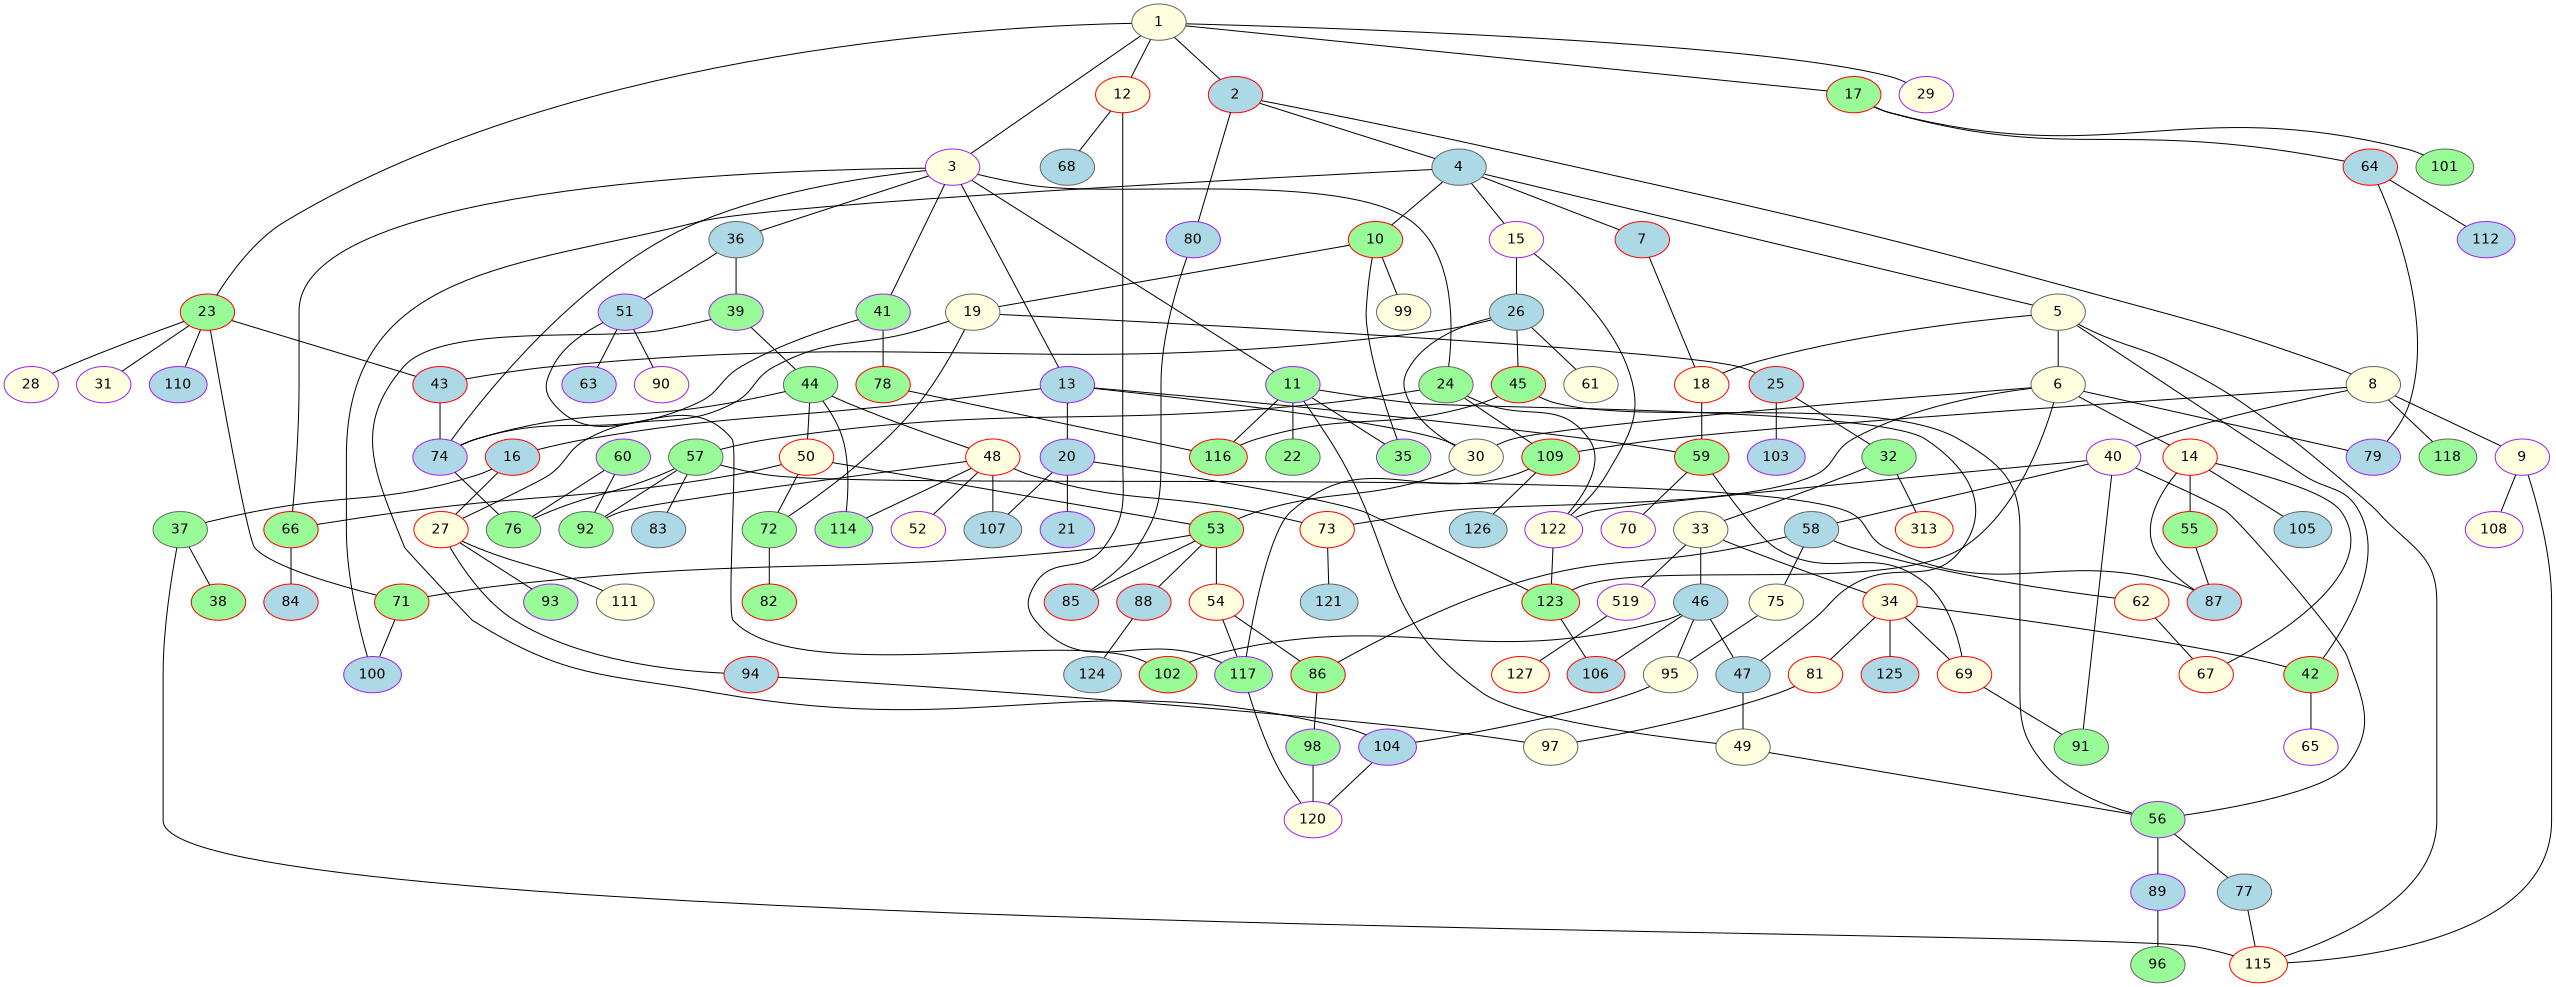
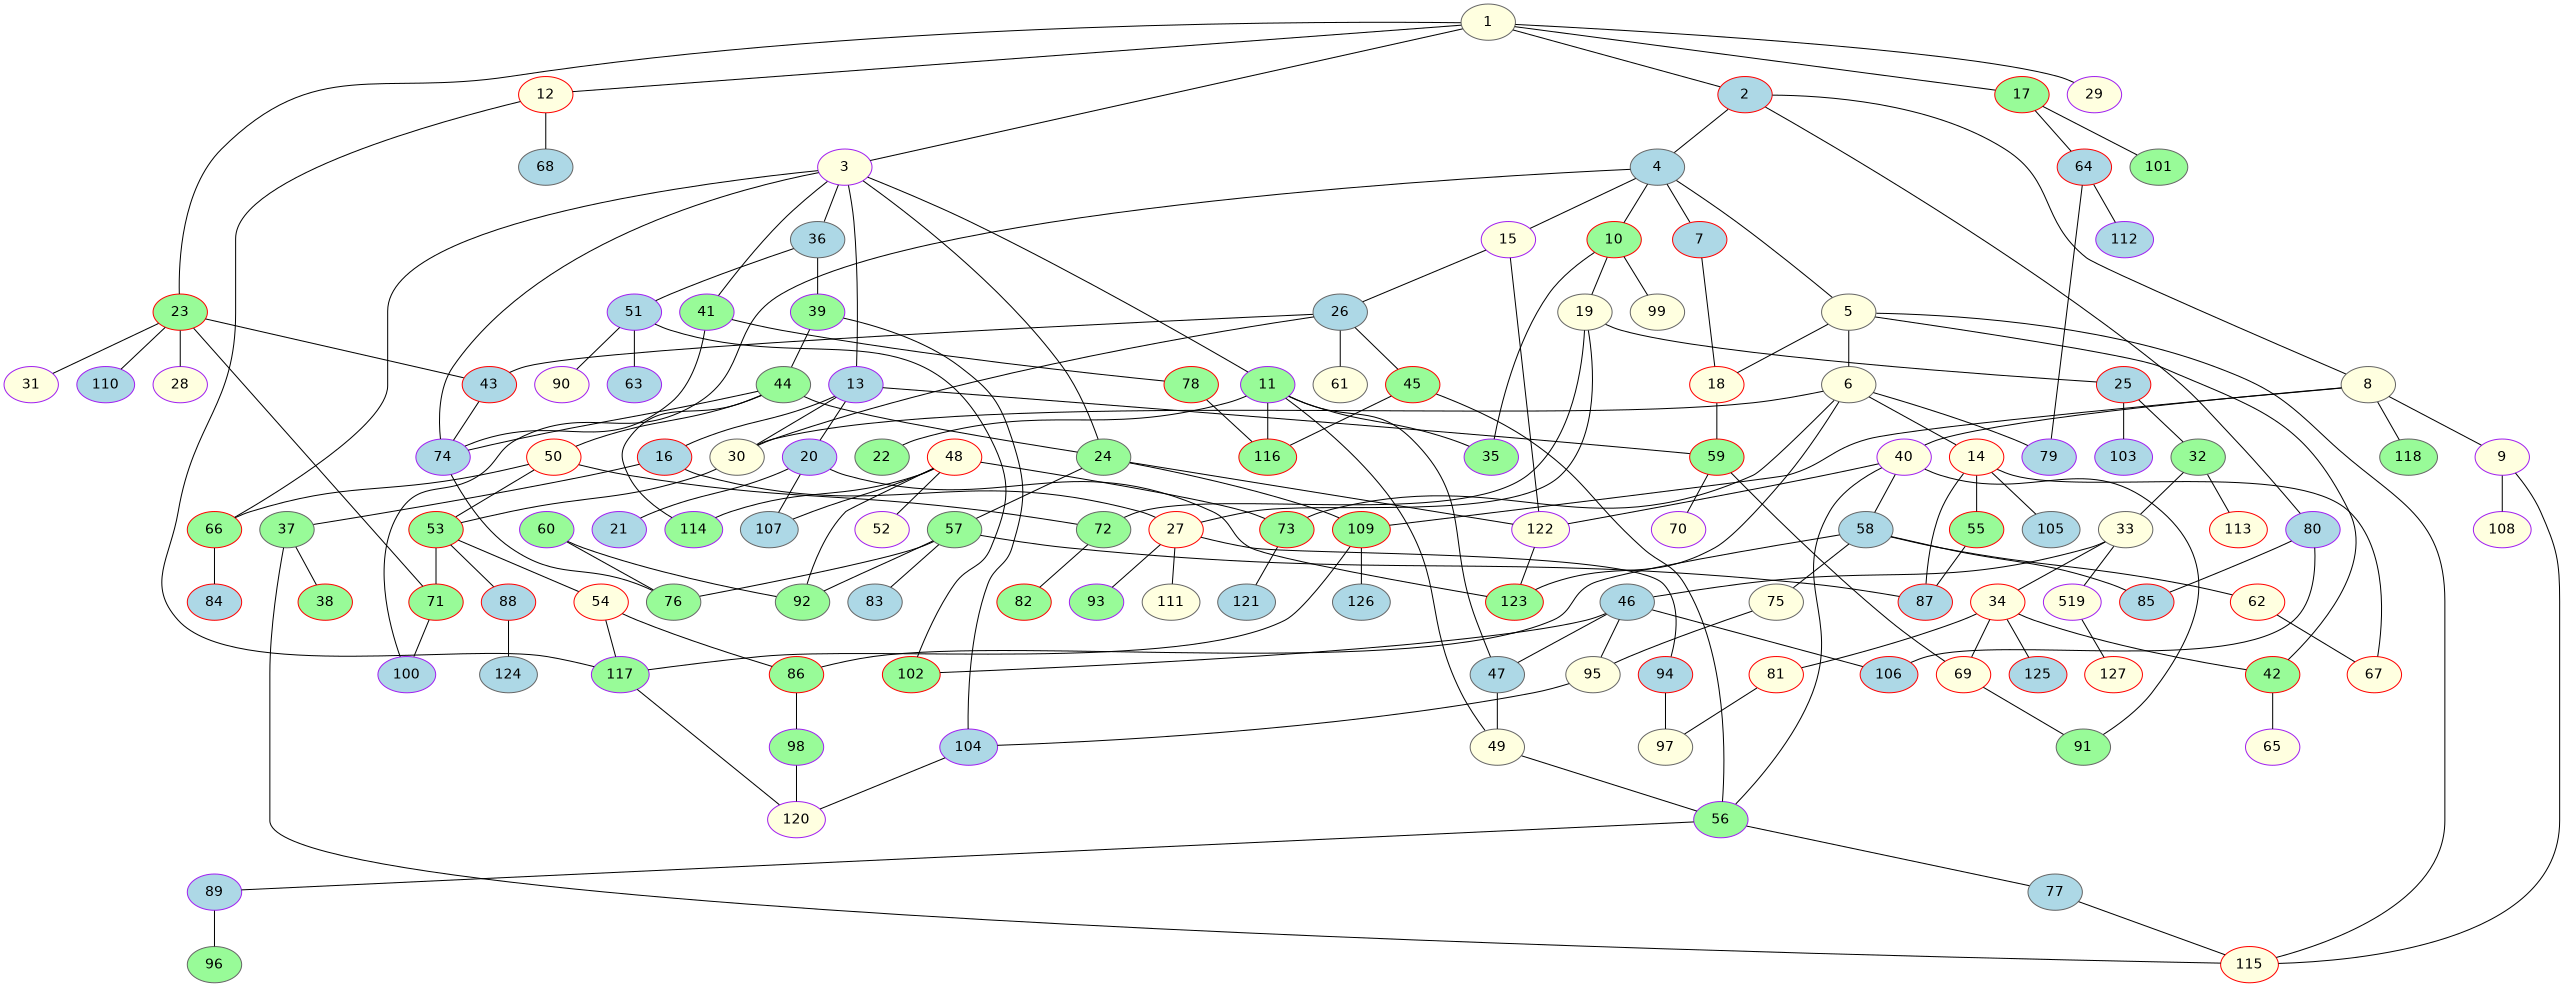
(886, 418) -> (933, 428)
(1327, 530) -> (1287, 530)
(1924, 530) -> (2238, 530)
(1144, 566) -> (2009, 560)
(1577, 644) -> (2108, 651)
